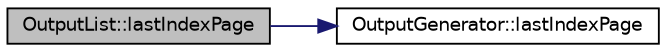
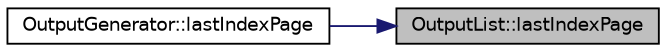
(294, 26) -> (353, 26)
